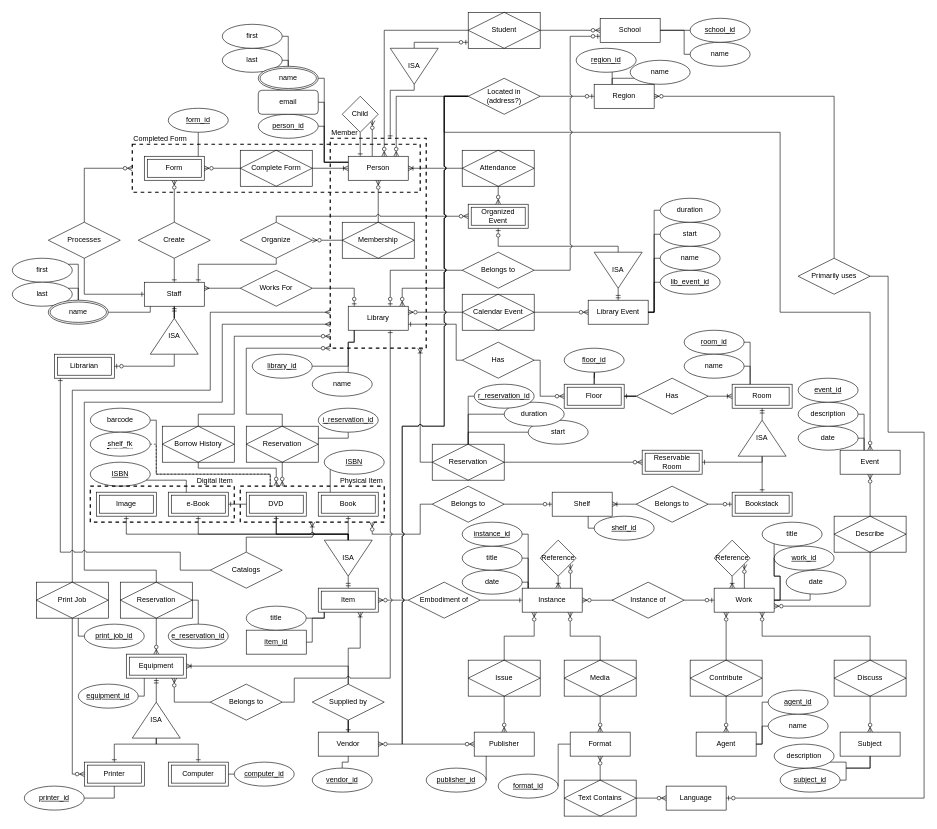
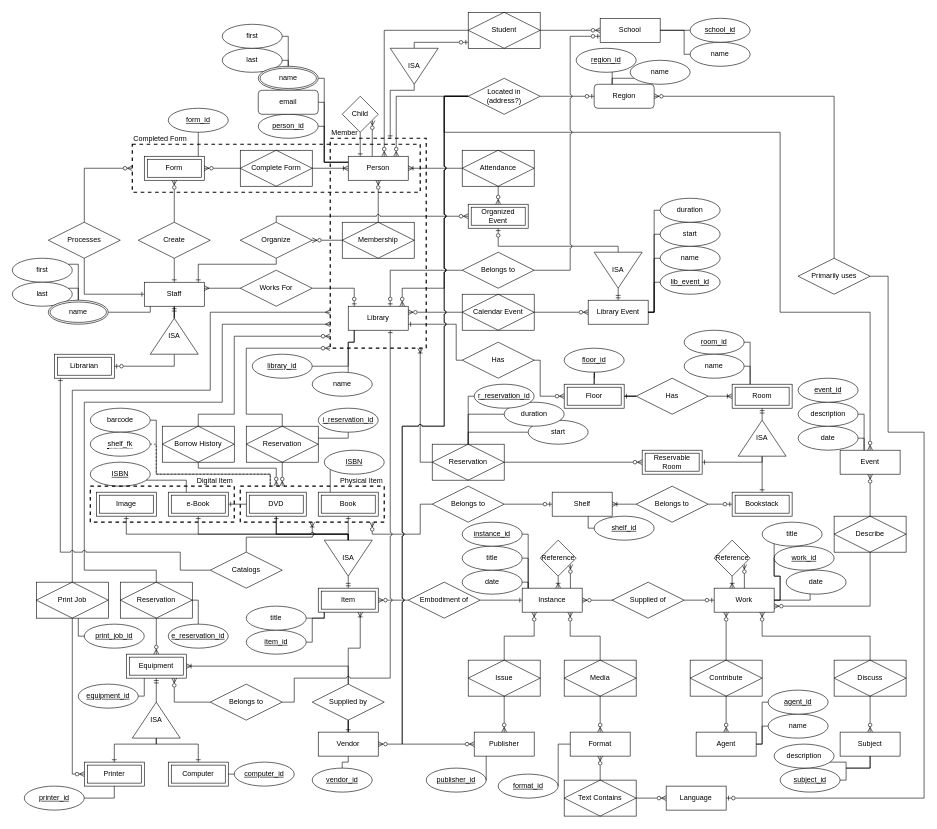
(624, 96) -> (624, 96)
(648, 600) -> (648, 600)
(276, 642) -> (276, 642)
